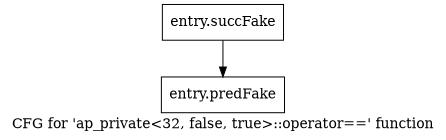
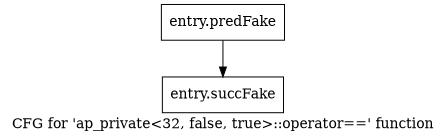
(223, 54) -> (223, 54)
